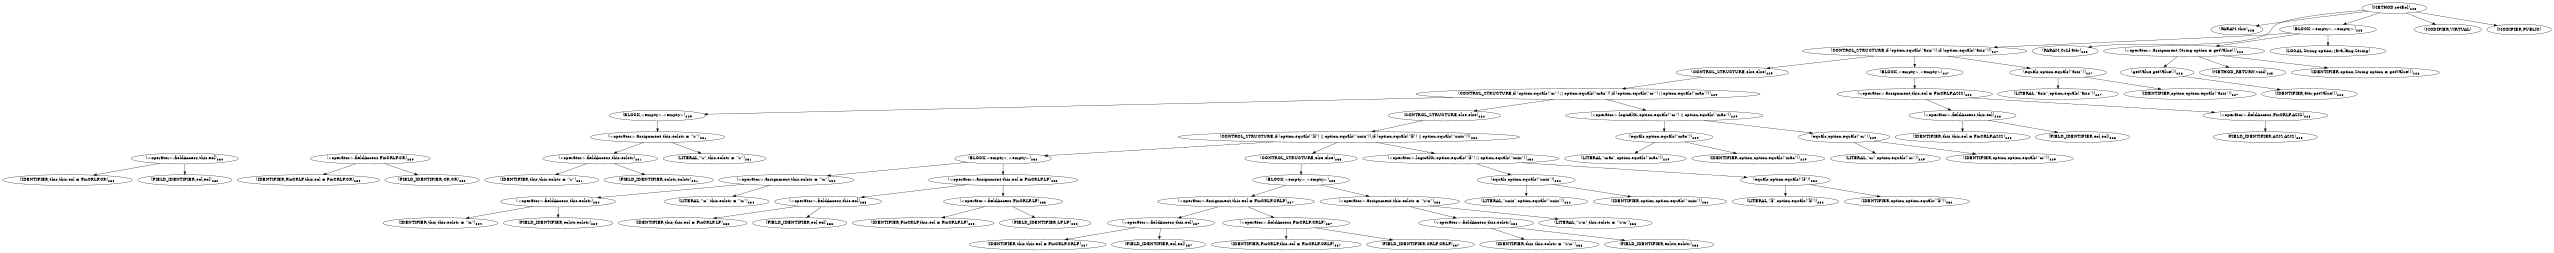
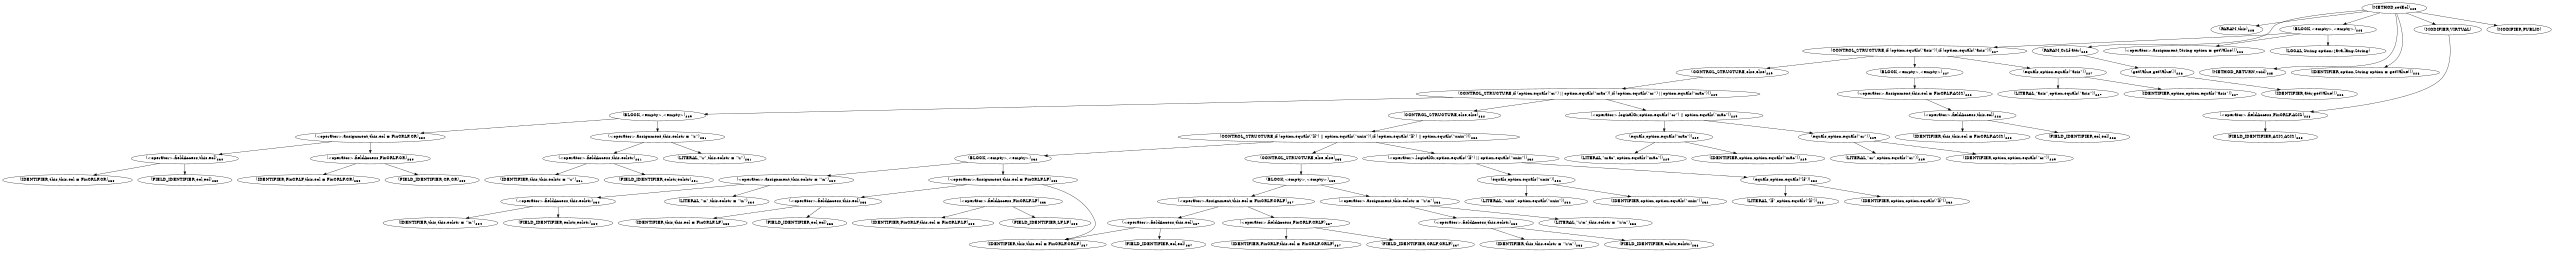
(2172, 61) -> (2109, 61)
(2212, 61) -> (2356, 66)
(2274, 62) -> (2402, 42)
(2091, 105) -> (2402, 97)
none -> (370, 137)
(1003, 189) -> (1087, 208)
